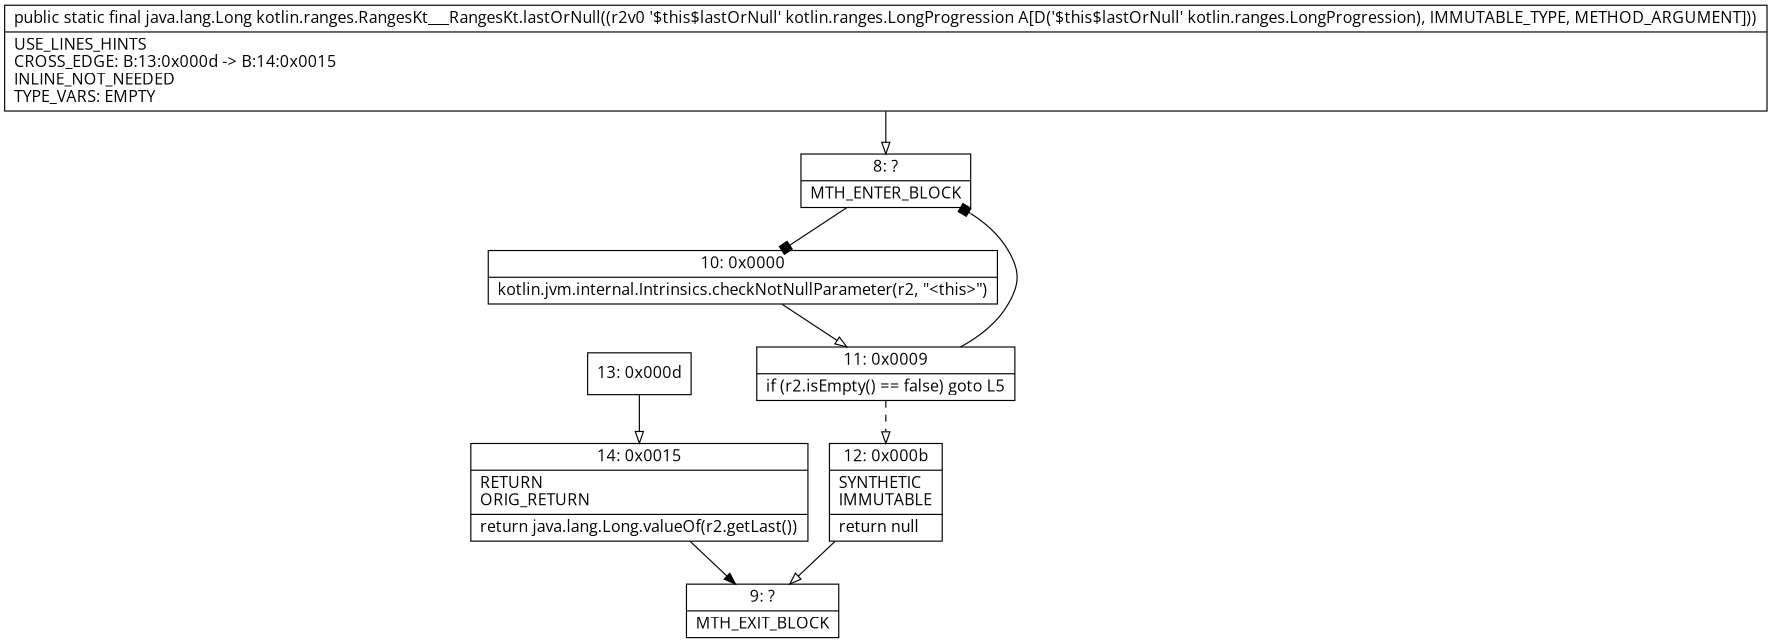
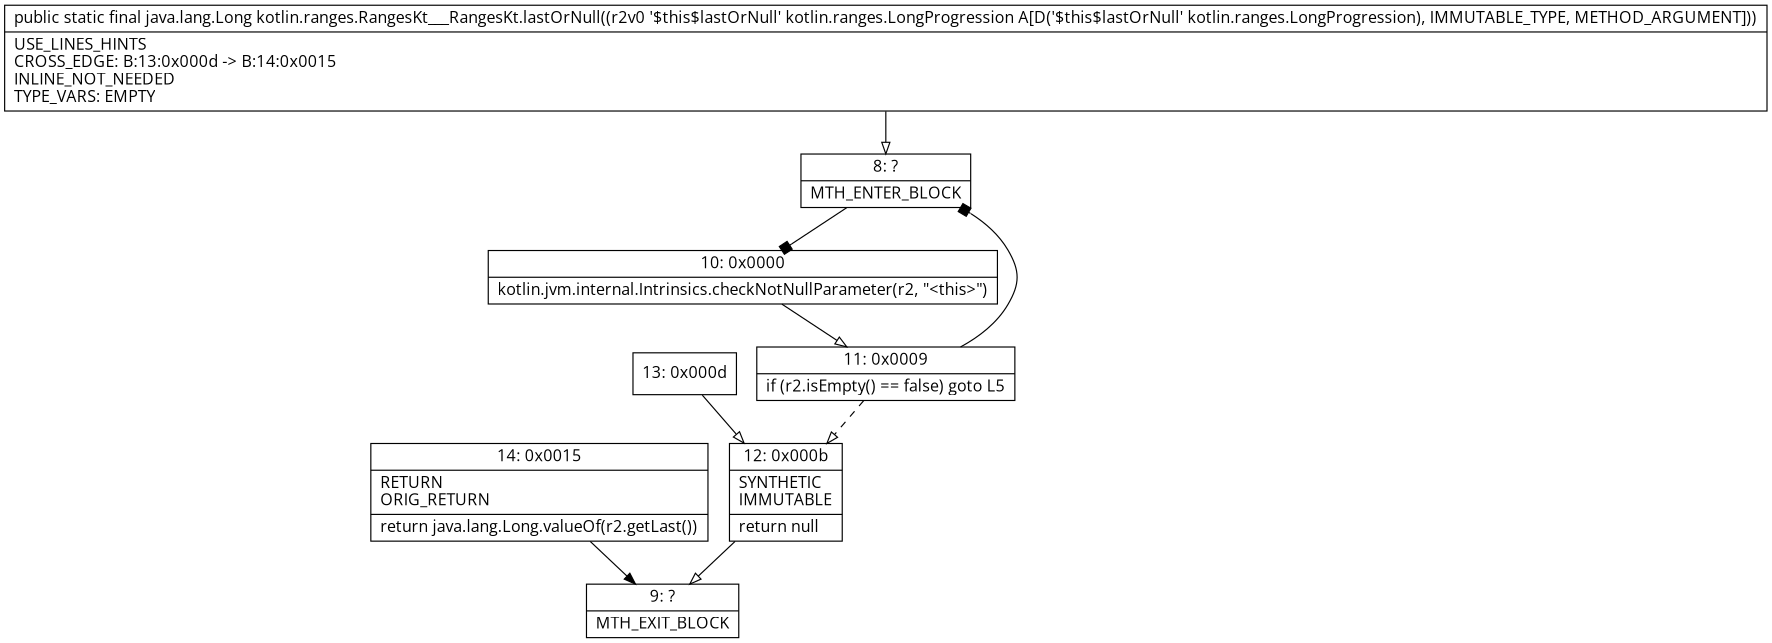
(639, 413) -> (719, 415)
